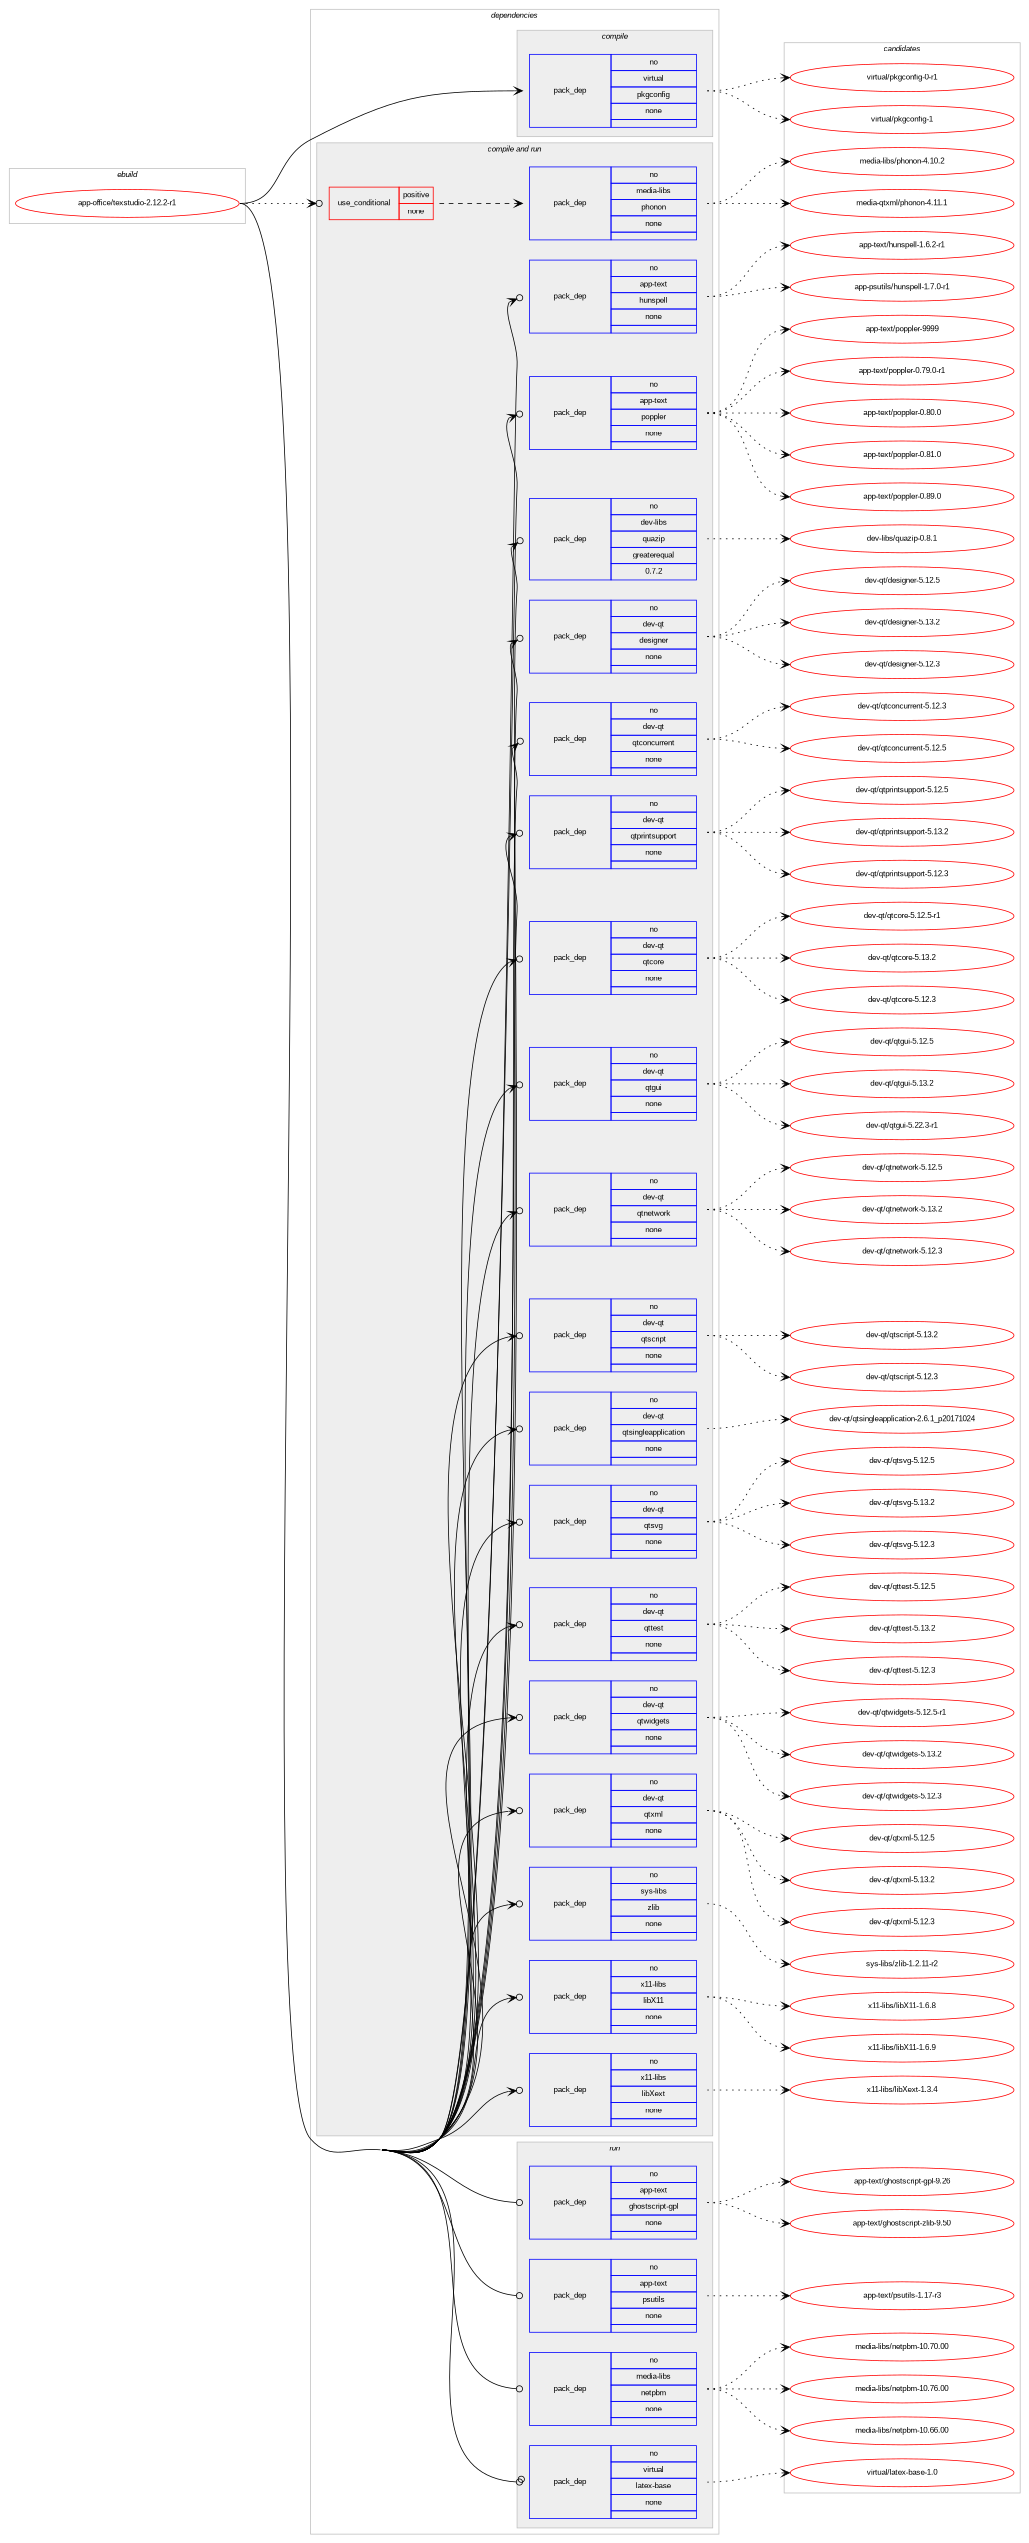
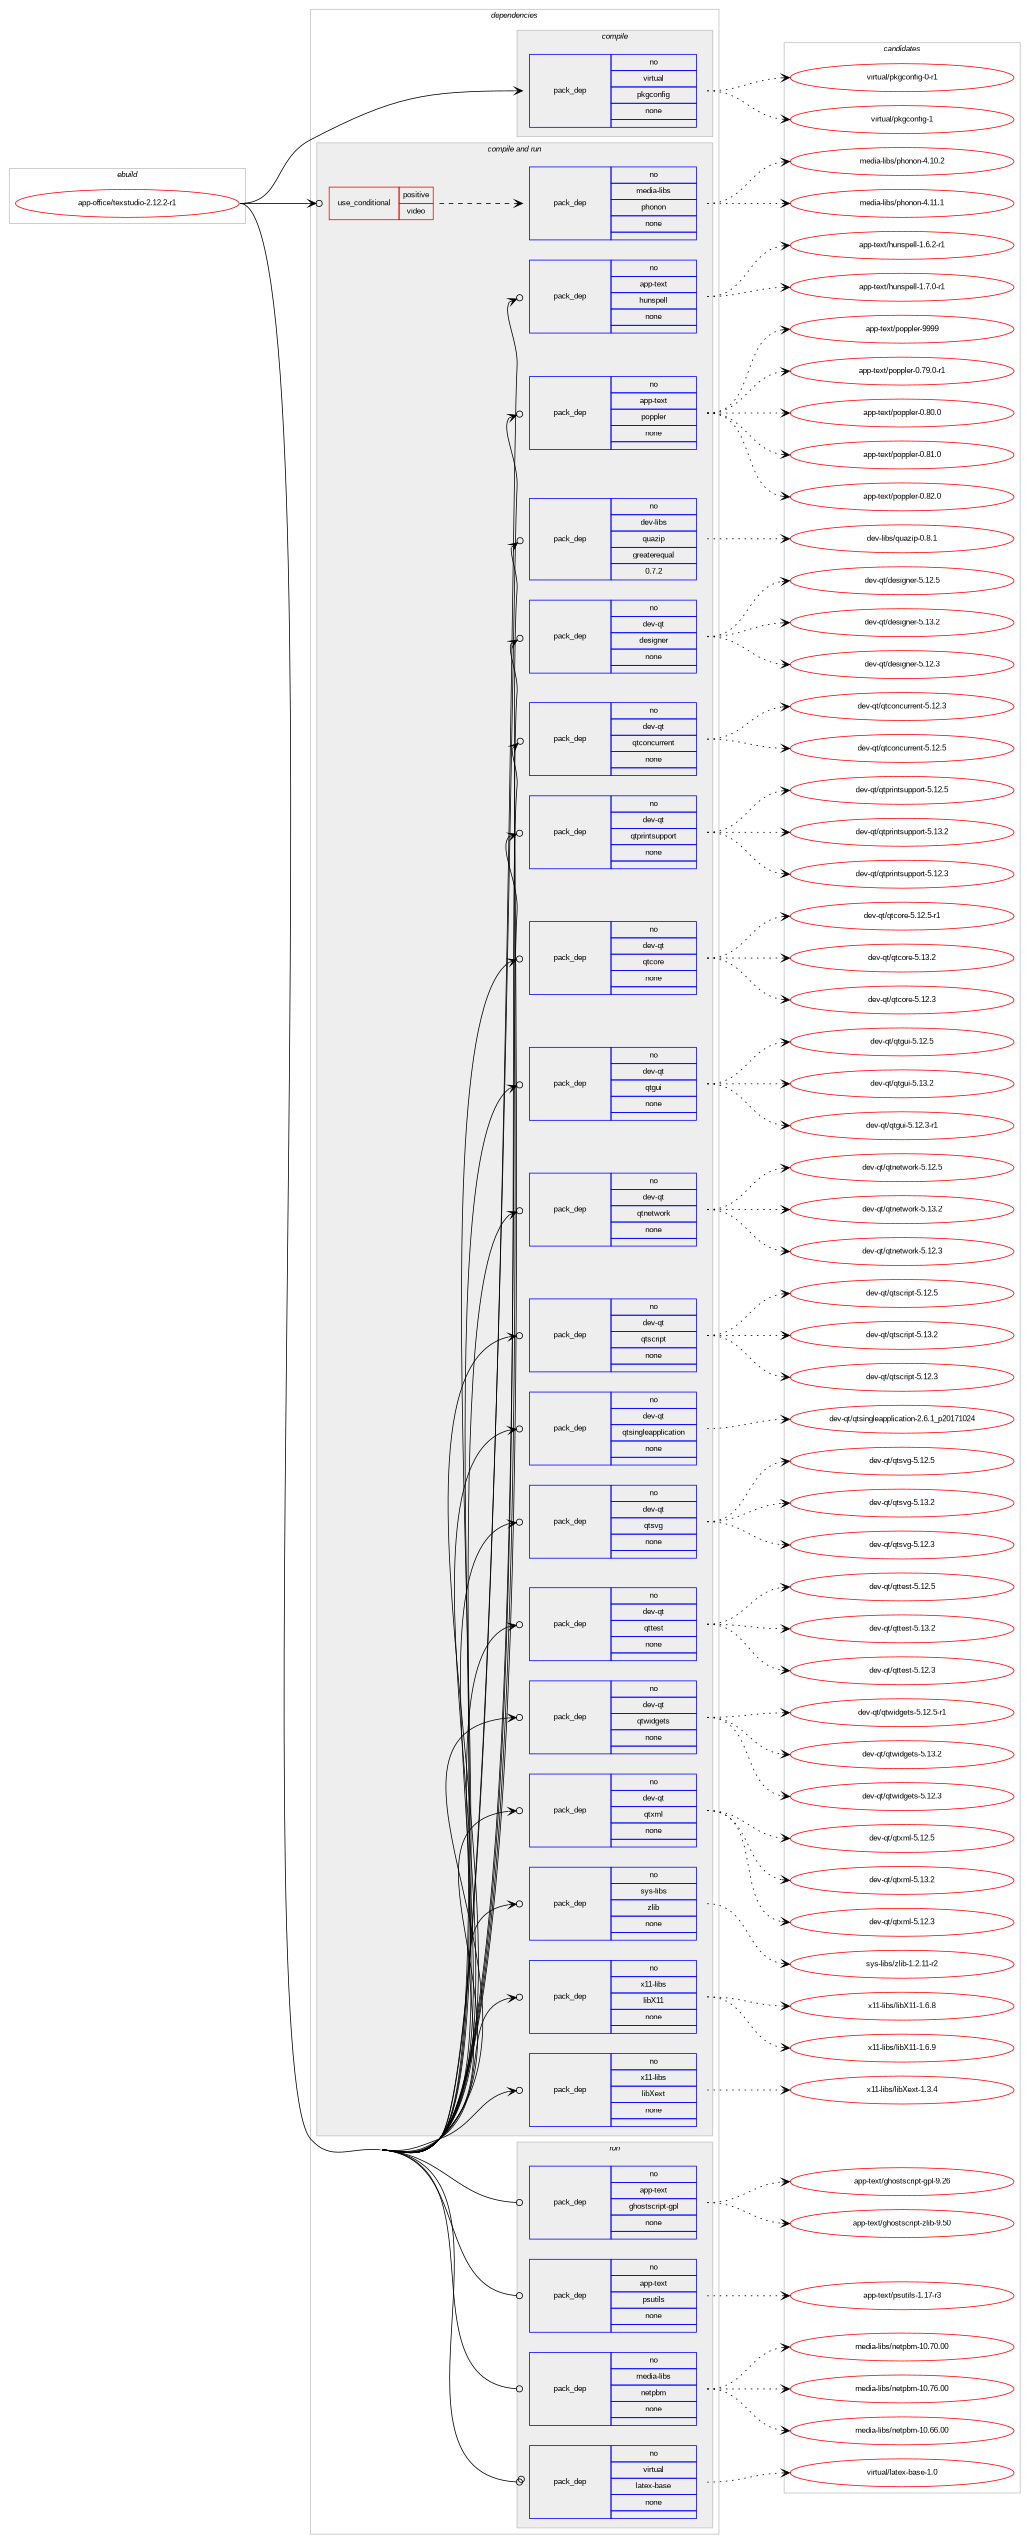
(274, 203) -> (274, 203)
(902, 203) -> (902, 203)
(416, 211) -> (416, 211)
(902, 287) -> (902, 287)
(902, 497) -> (902, 497)
(902, 1126) -> (902, 1126)
none -> (902, 1293)
